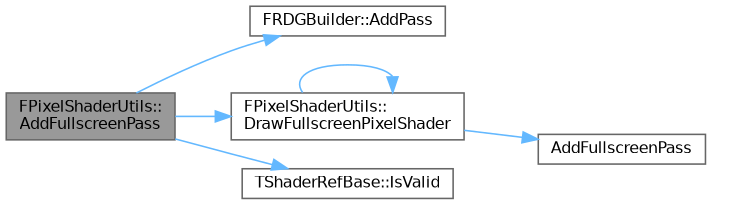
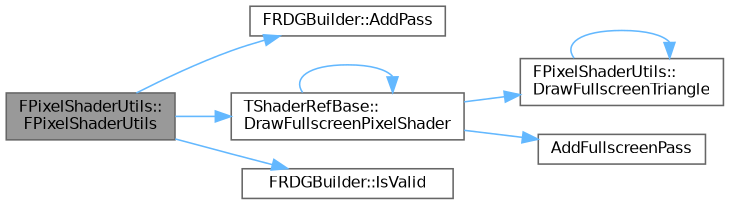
none -> (622, 82)
(91, 116) -> (91, 116)
(348, 116) -> (348, 116)
(348, 184) -> (348, 184)
